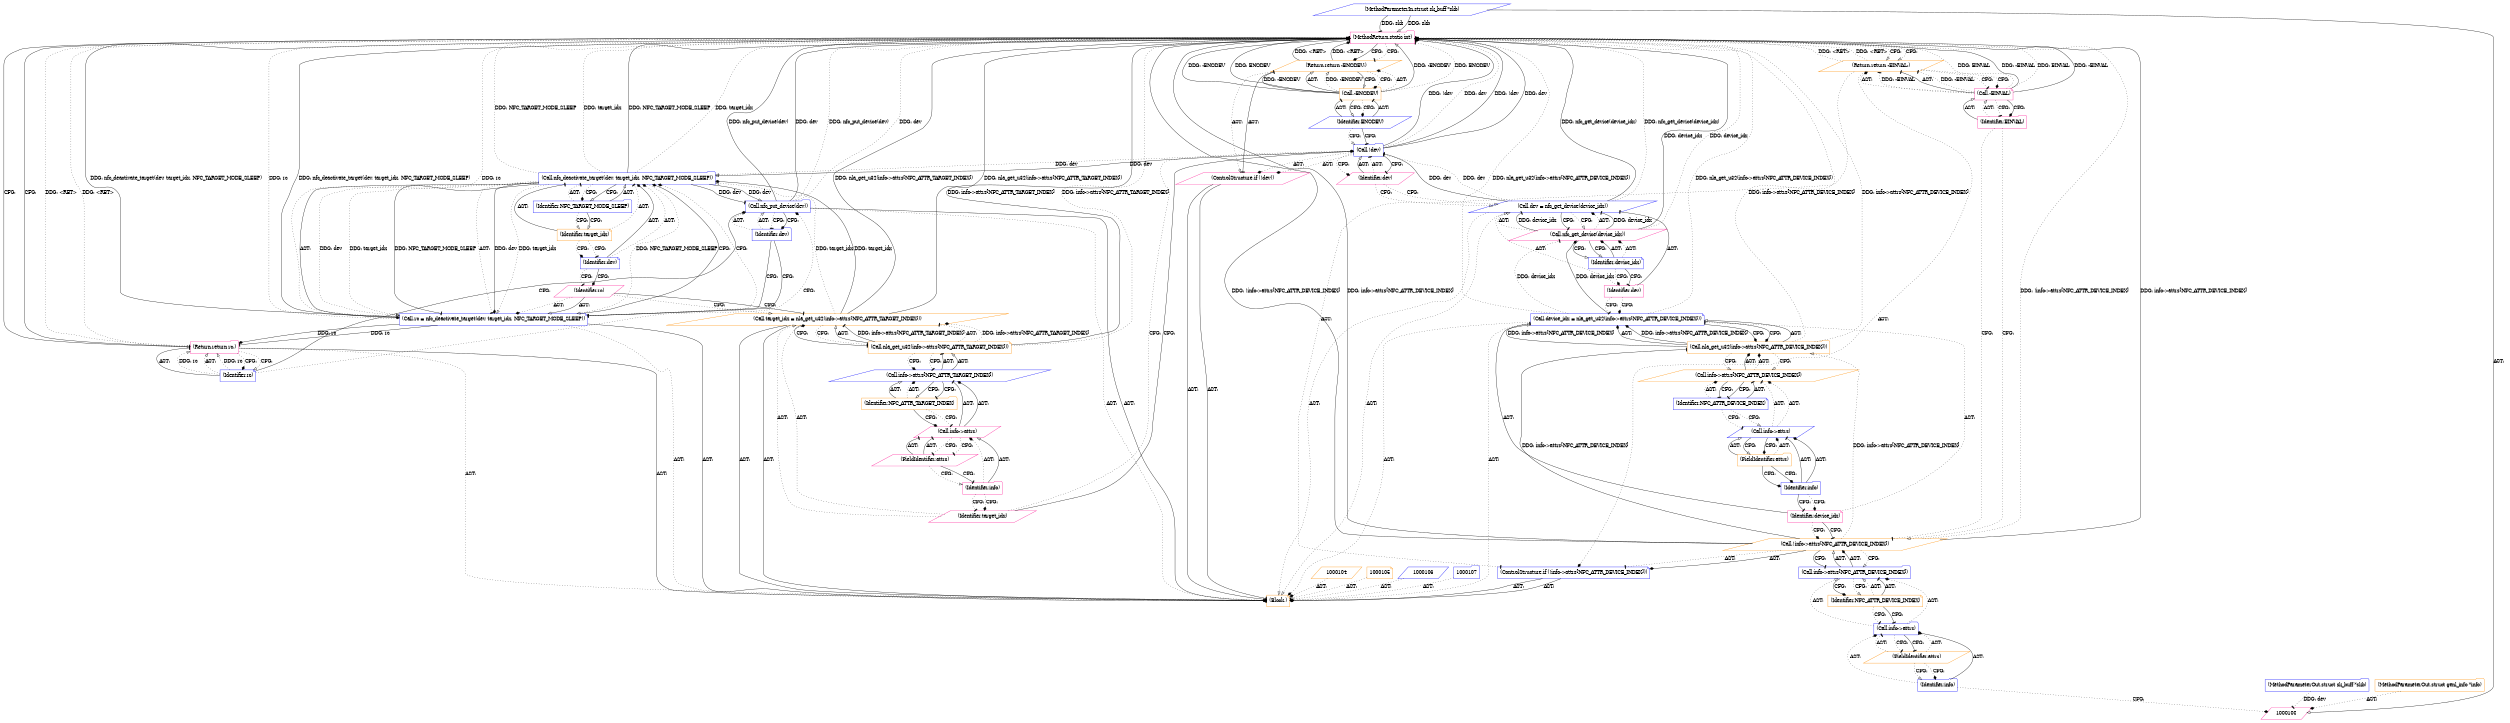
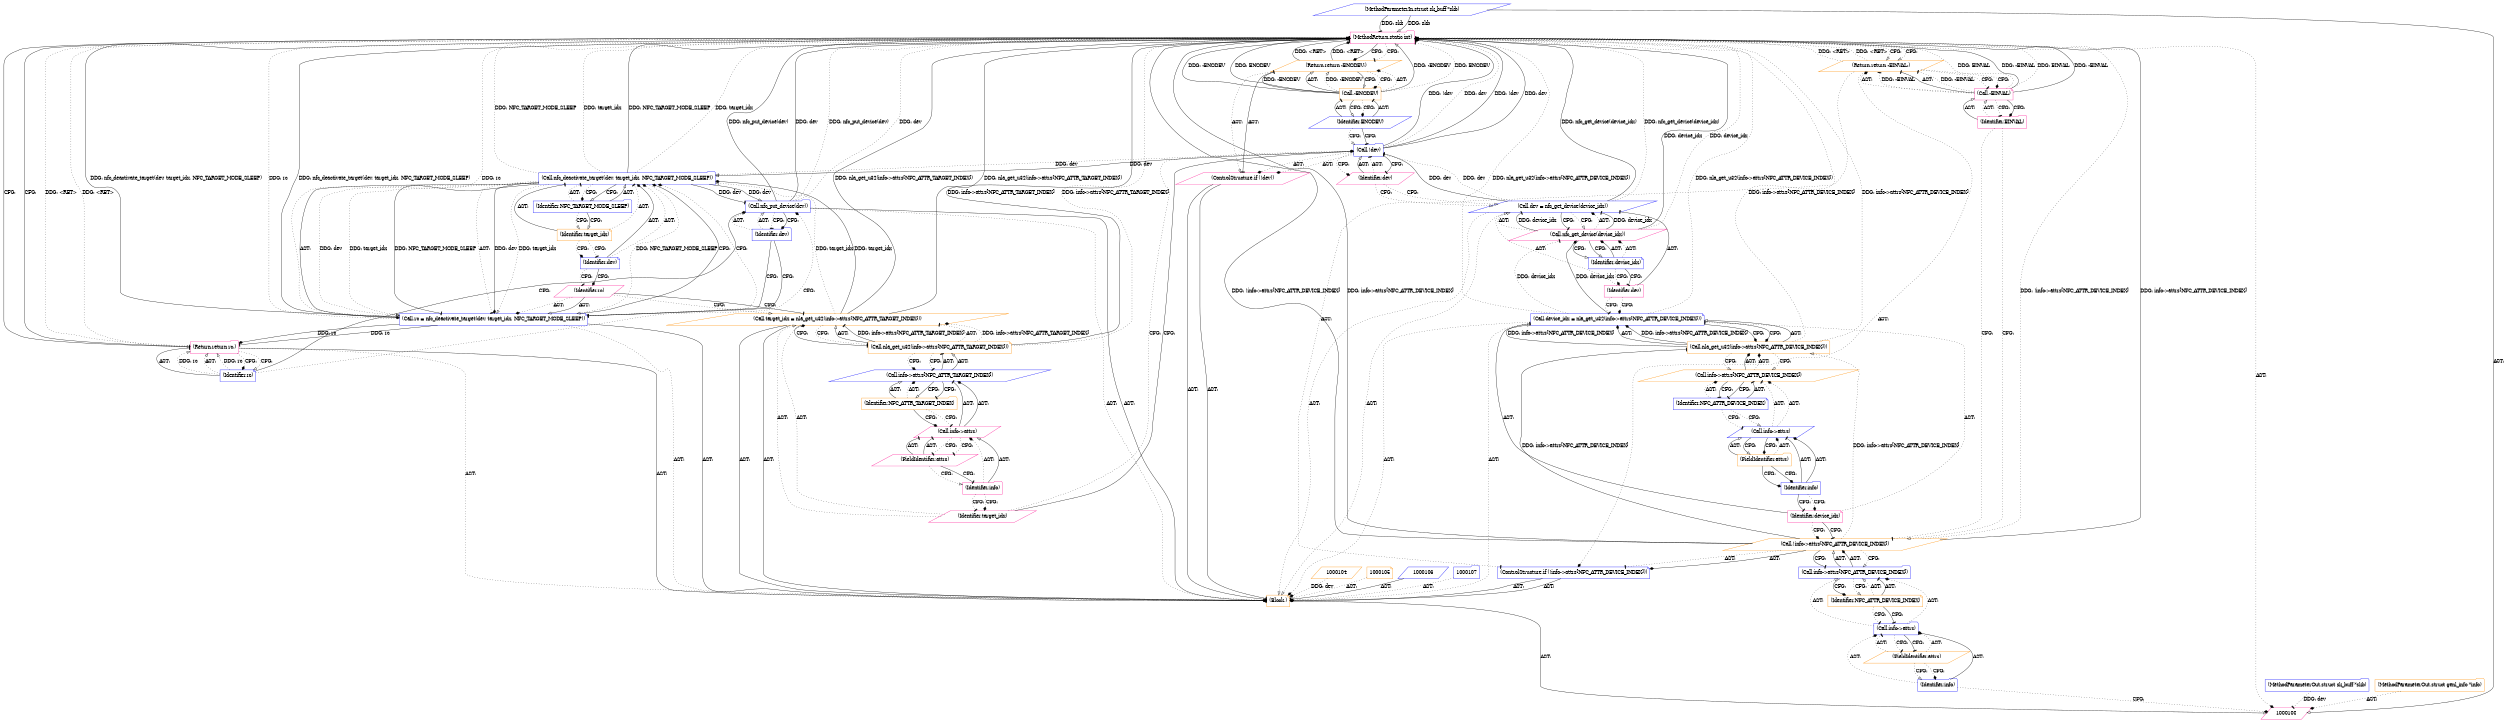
none -> (2162, 47)
(1322, 587) -> (1322, 587)
(1348, 591) -> (1348, 591)
none -> (1745, 702)
